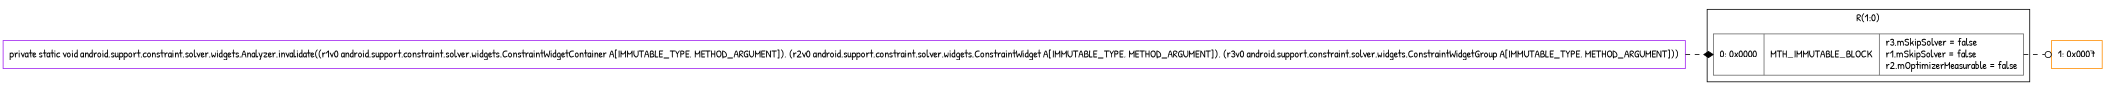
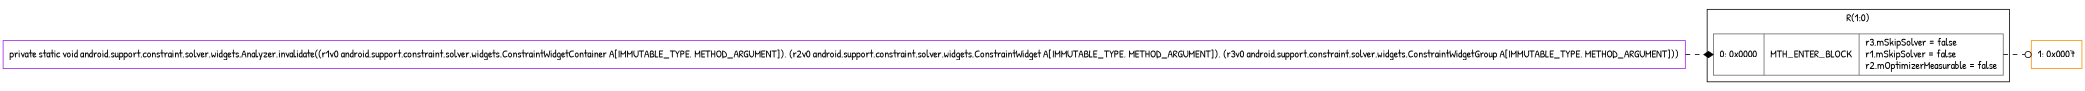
(1822, 54) -> (1812, 54)
